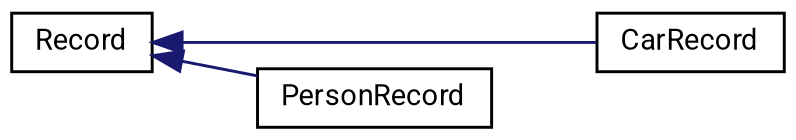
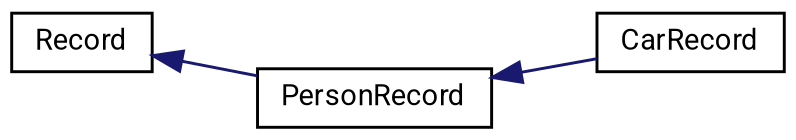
(390, 42) -> (559, 66)
